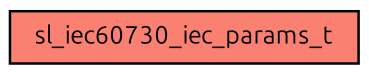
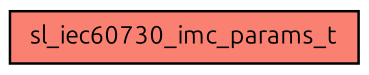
(184, 37) -> (184, 37)
